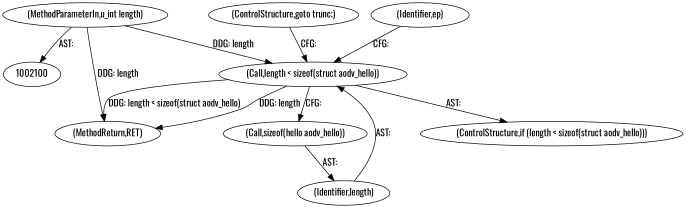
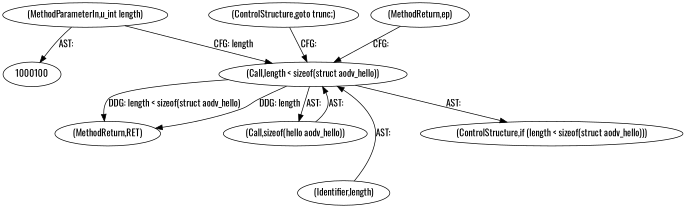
(420, 15) -> (420, 15)
(234, 45) -> (234, 45)
(94, 71) -> none
(32, 74) -> (32, 74)
(315, 104) -> (315, 104)
(317, 161) -> (327, 109)
